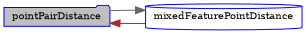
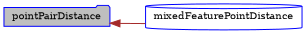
(123, 10) -> none
